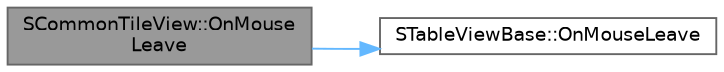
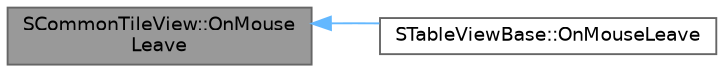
(336, 49) -> (355, 23)
